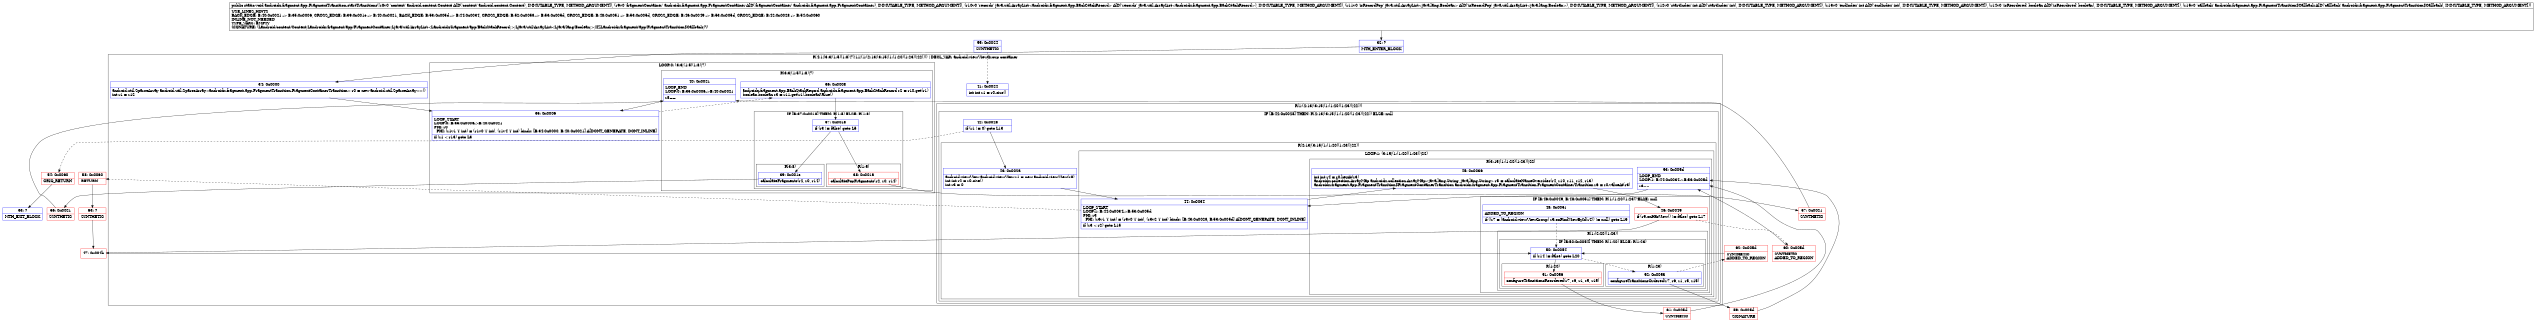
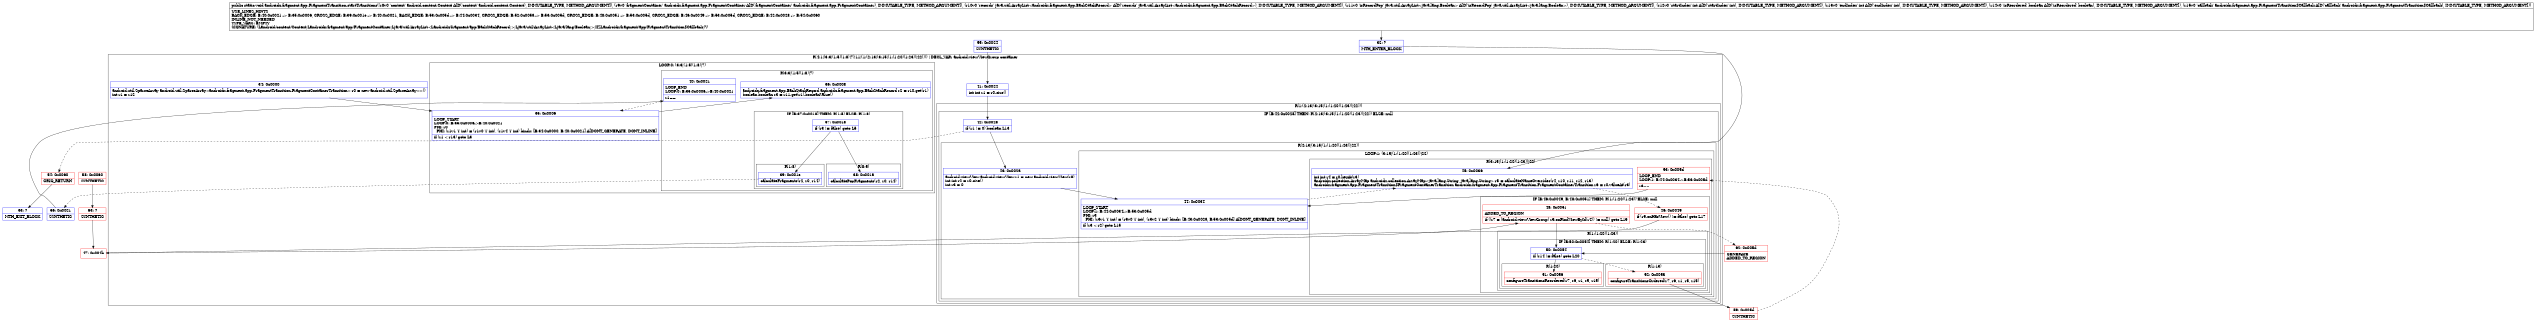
(848, 53) -> (1703, 52)
(988, 67) -> (988, 67)
(671, 98) -> (671, 98)
(714, 105) -> (714, 105)
(643, 106) -> (643, 106)
none -> (988, 106)
(836, 107) -> none
(984, 129) -> (988, 129)
(790, 167) -> (790, 167)
(863, 167) -> (863, 167)
(863, 178) -> (863, 178)
(1673, 178) -> (1673, 178)
(89, 181) -> (92, 181)
(410, 185) -> (410, 185)
(1357, 193) -> (1350, 194)
(1616, 193) -> (1616, 193)
(595, 195) -> none
(61, 214) -> (61, 214)
(1556, 214) -> (1556, 214)
(1812, 214) -> none
(1838, 214) -> (1838, 214)
(1556, 234) -> (1556, 234)
(1603, 234) -> (1603, 234)
(817, 253) -> (811, 246)
(1794, 253) -> none
(1738, 254) -> (1738, 254)
(1699, 266) -> (1662, 230)
(1655, 267) -> (1655, 267)
(1655, 278) -> (1655, 278)
(1677, 314) -> none
(1744, 317) -> (1743, 317)
